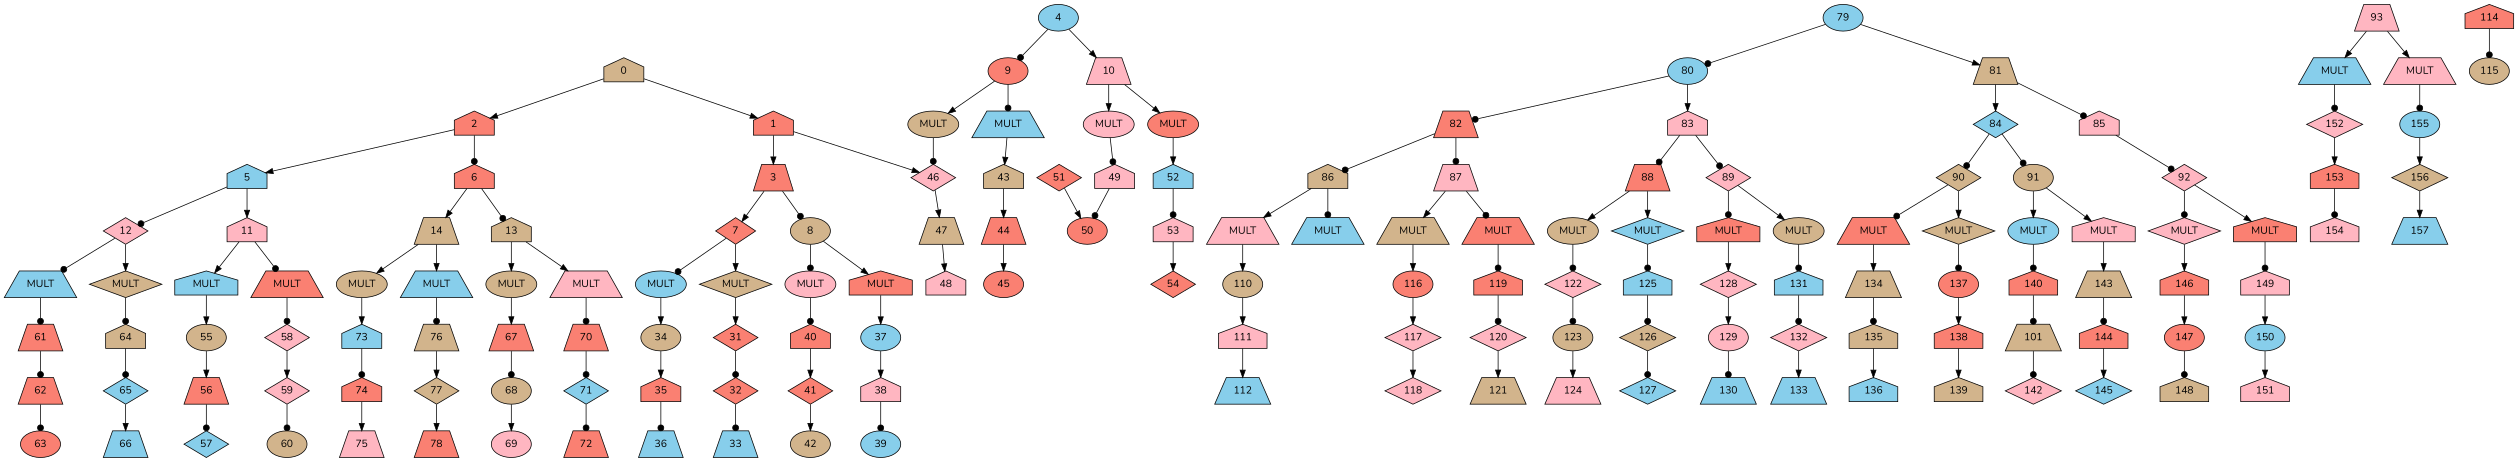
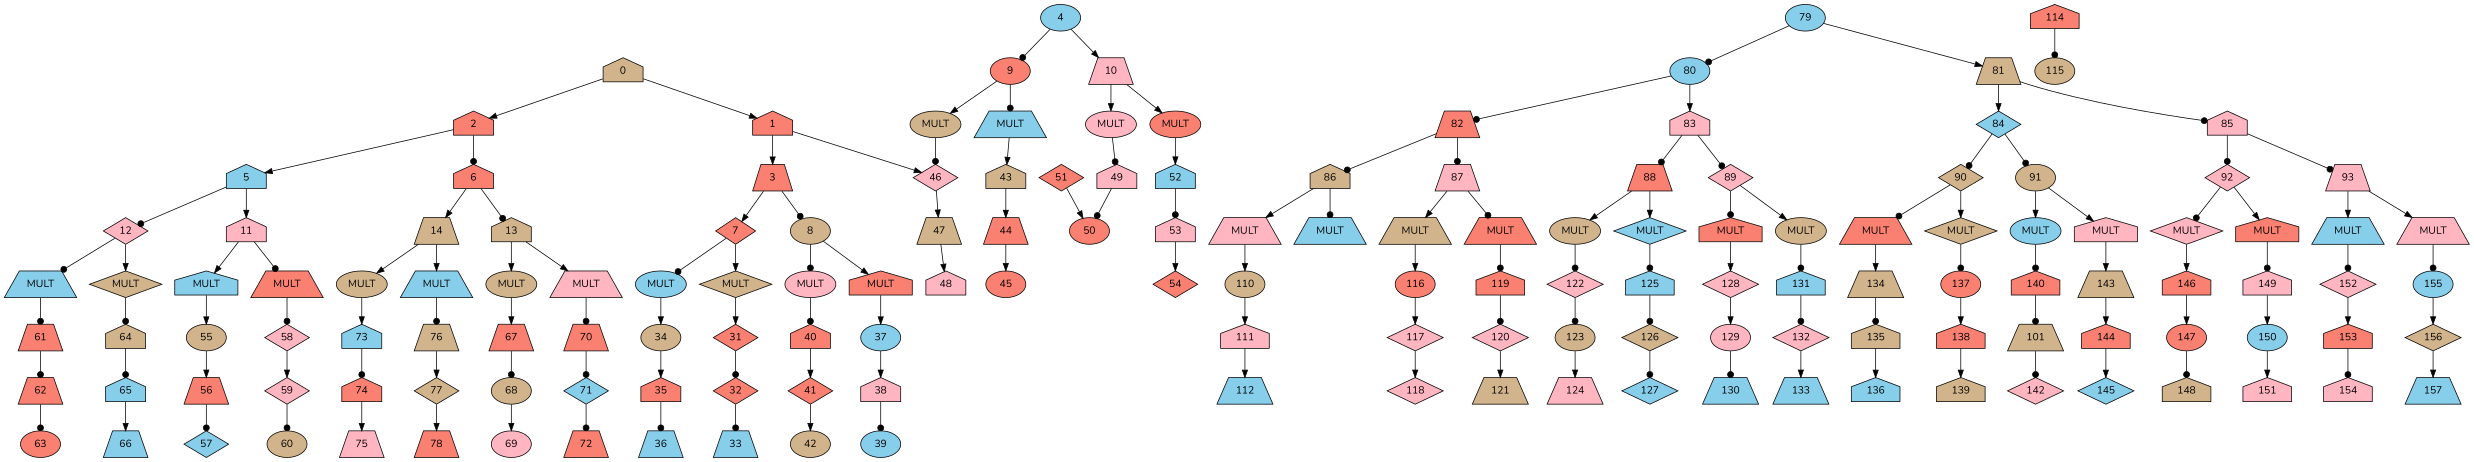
none -> (2287, 151)
(2104, 308) -> (2106, 307)
(126, 391) -> (126, 391)
